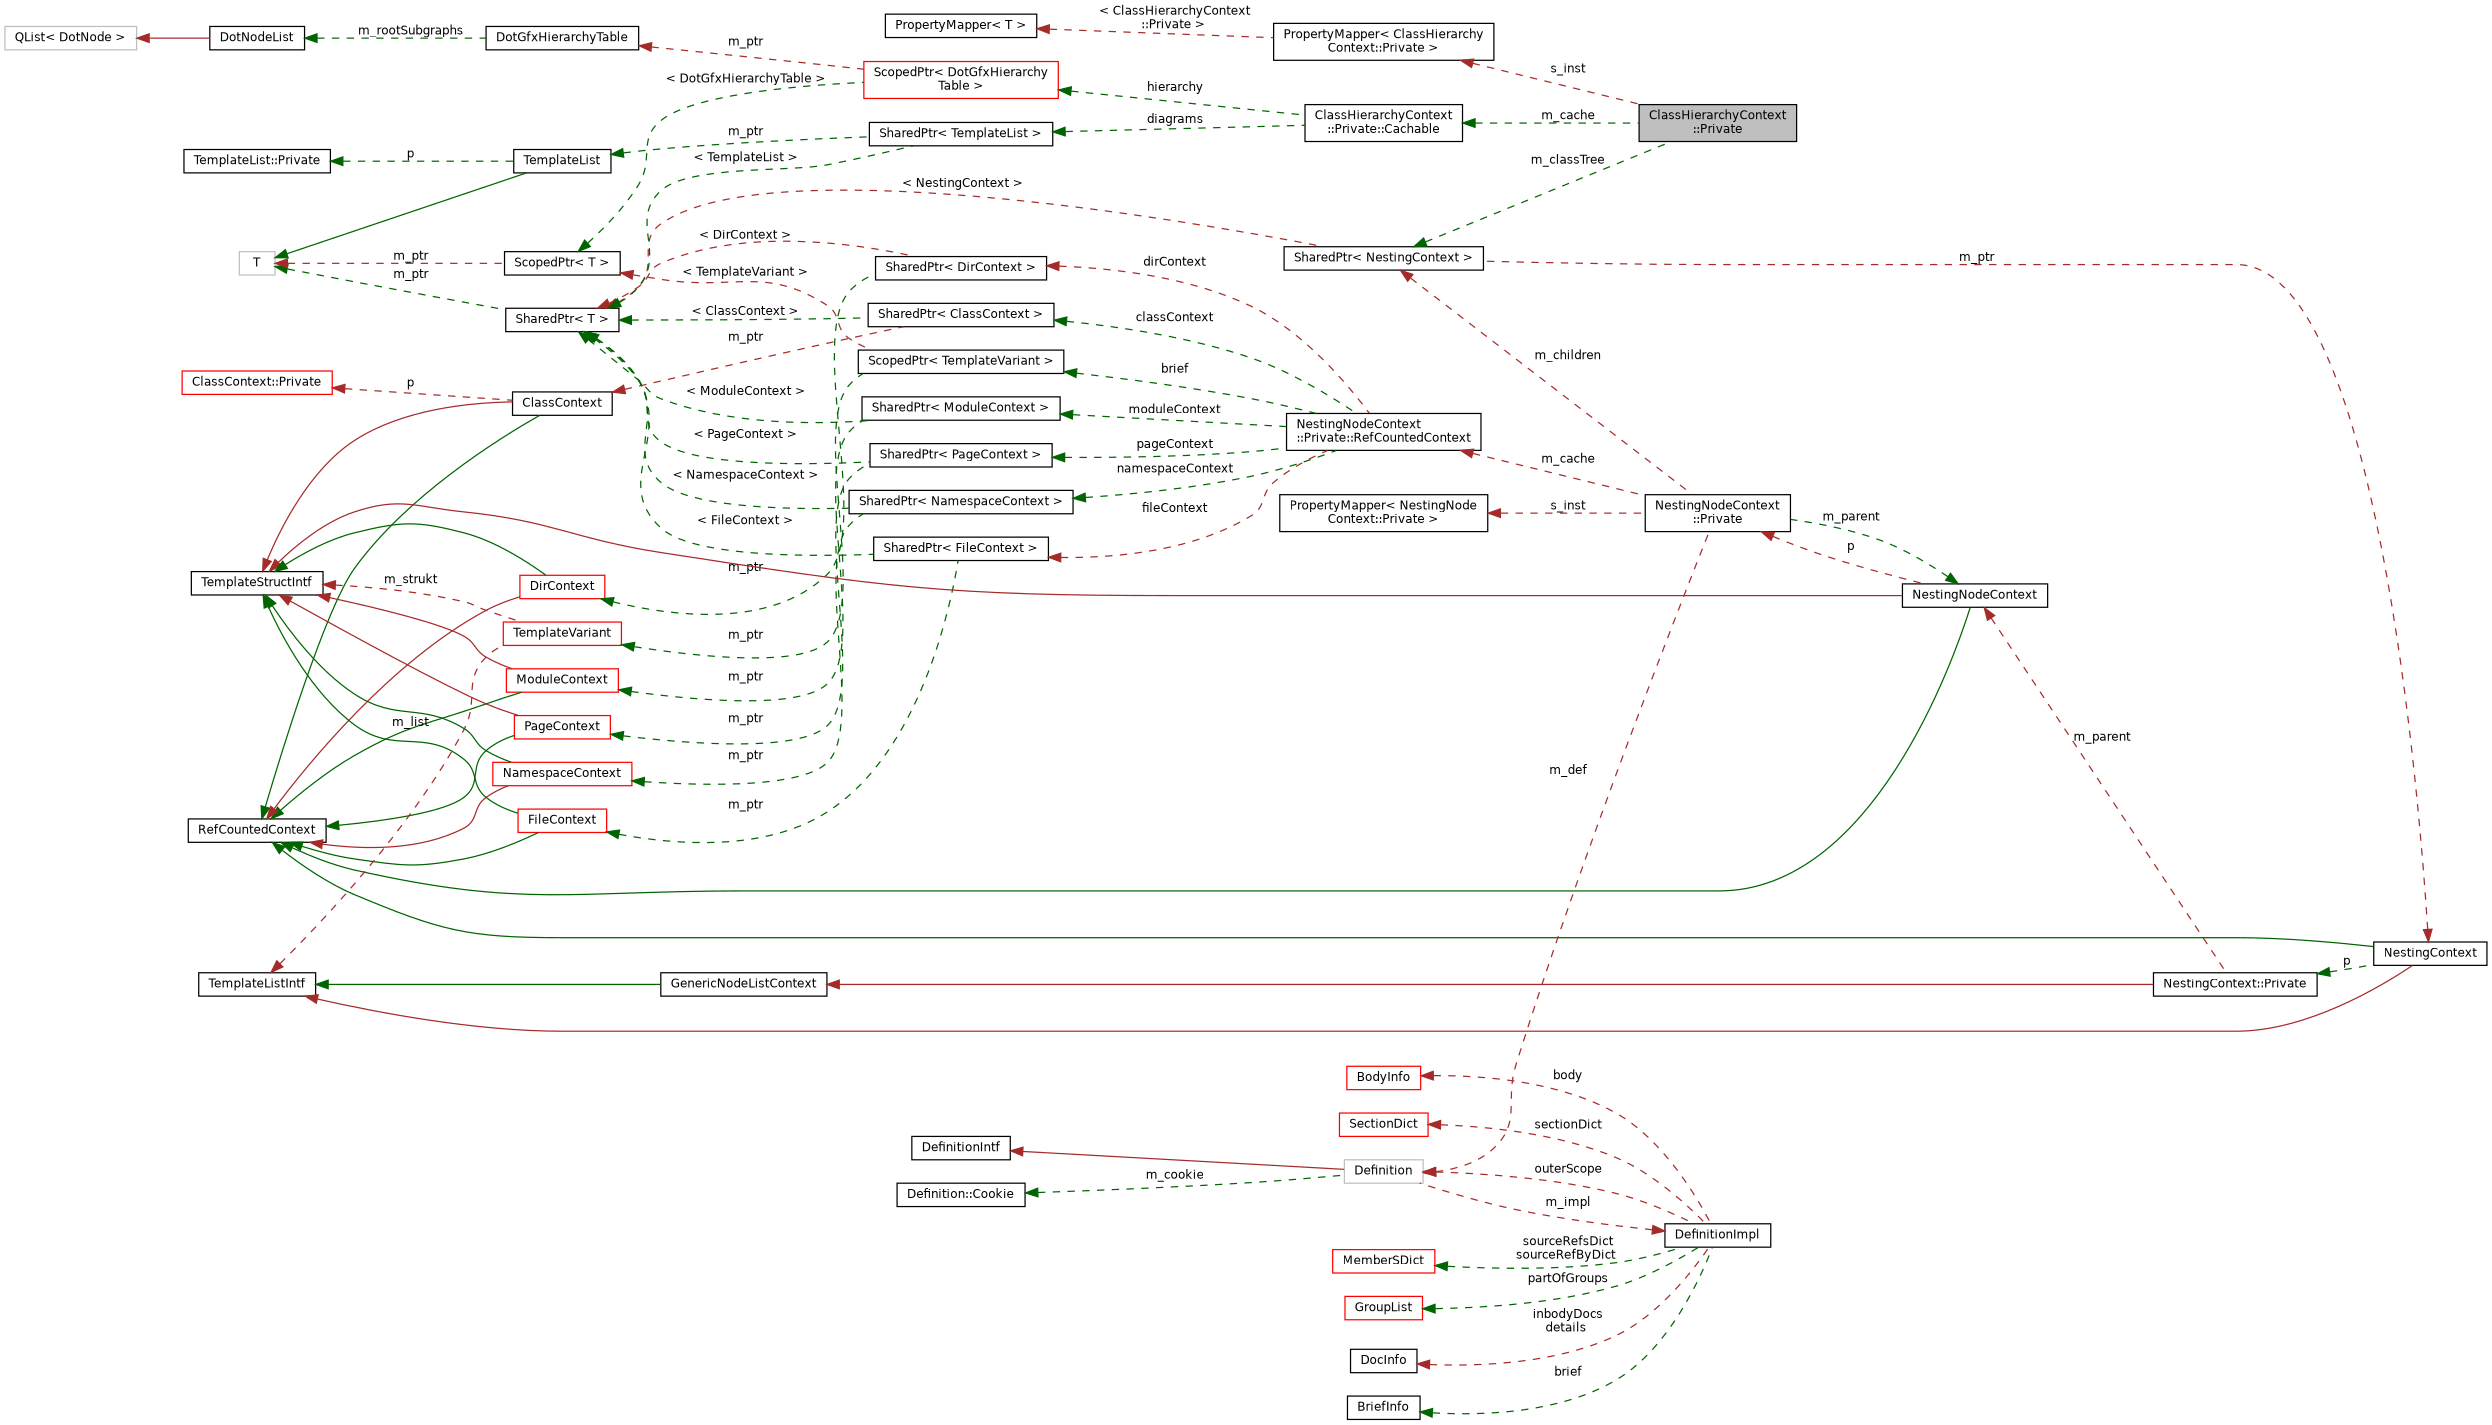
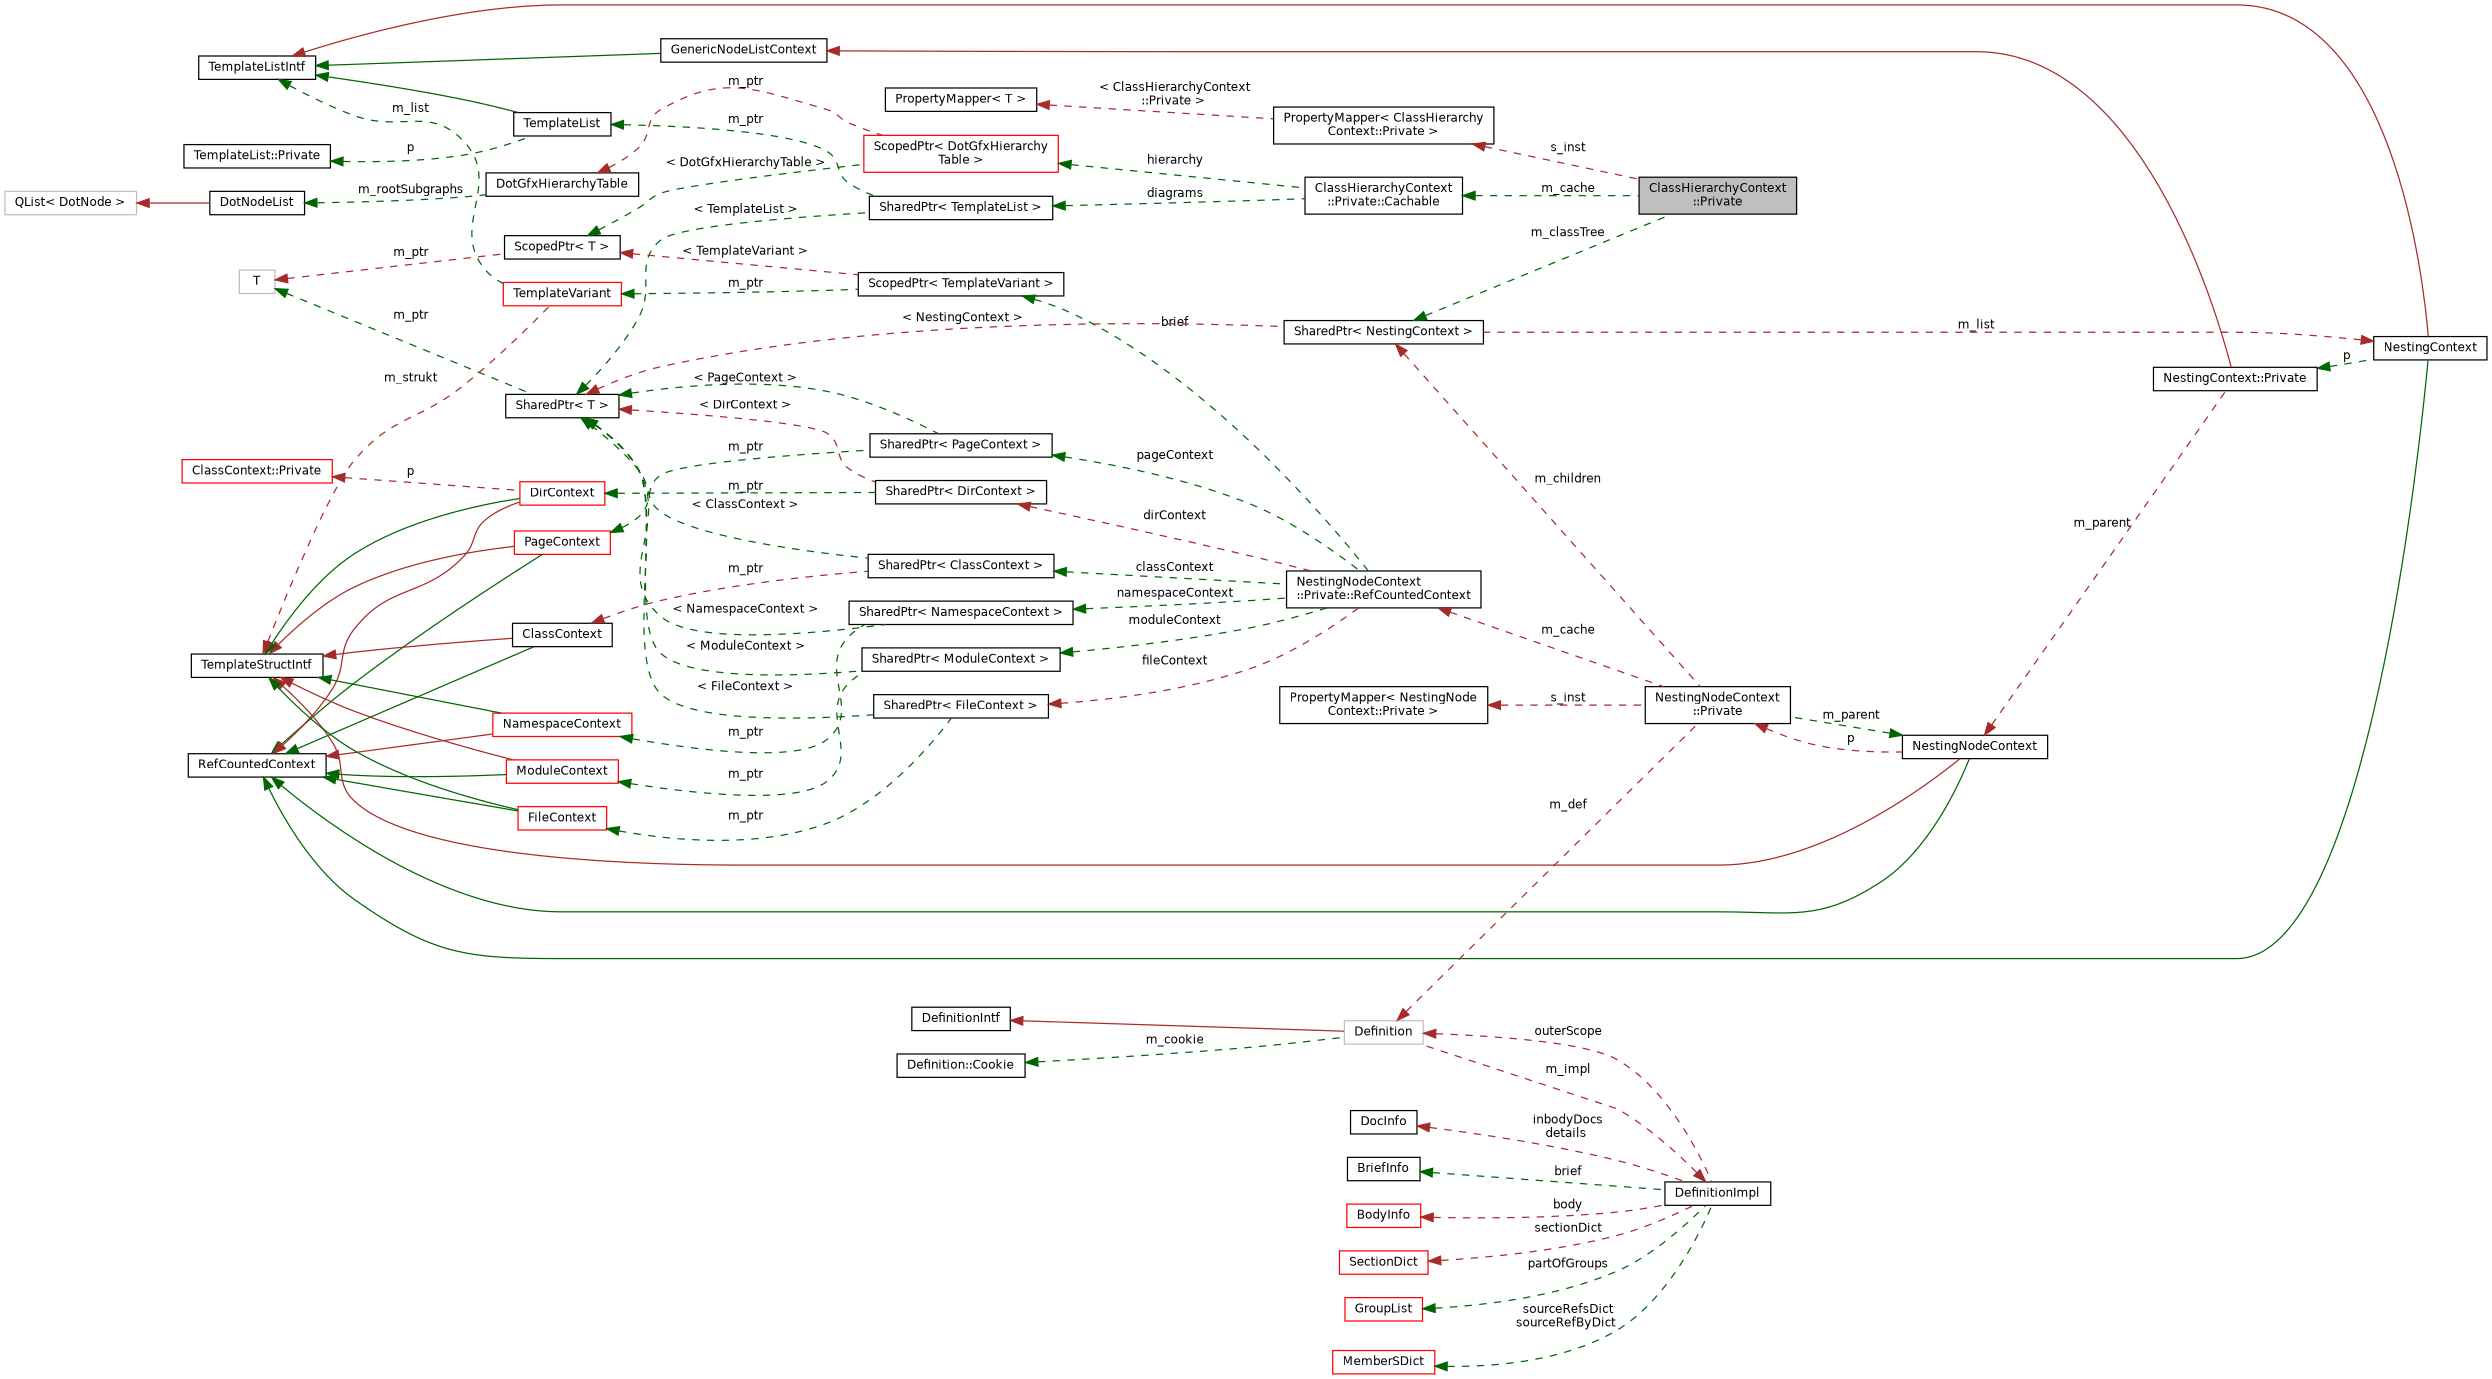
(407, 213) -> (424, 92)
(1975, 258) -> (1975, 325)
(429, 394) -> (432, 484)
(416, 806) -> (453, 132)
